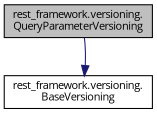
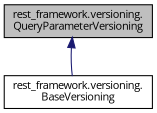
(85, 51) -> (71, 62)
